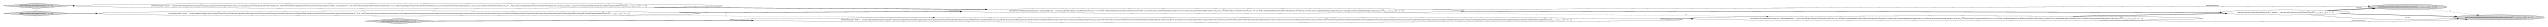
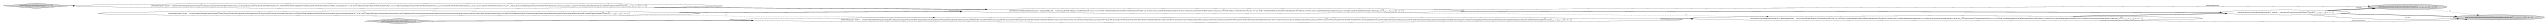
(36, 13) -> none
